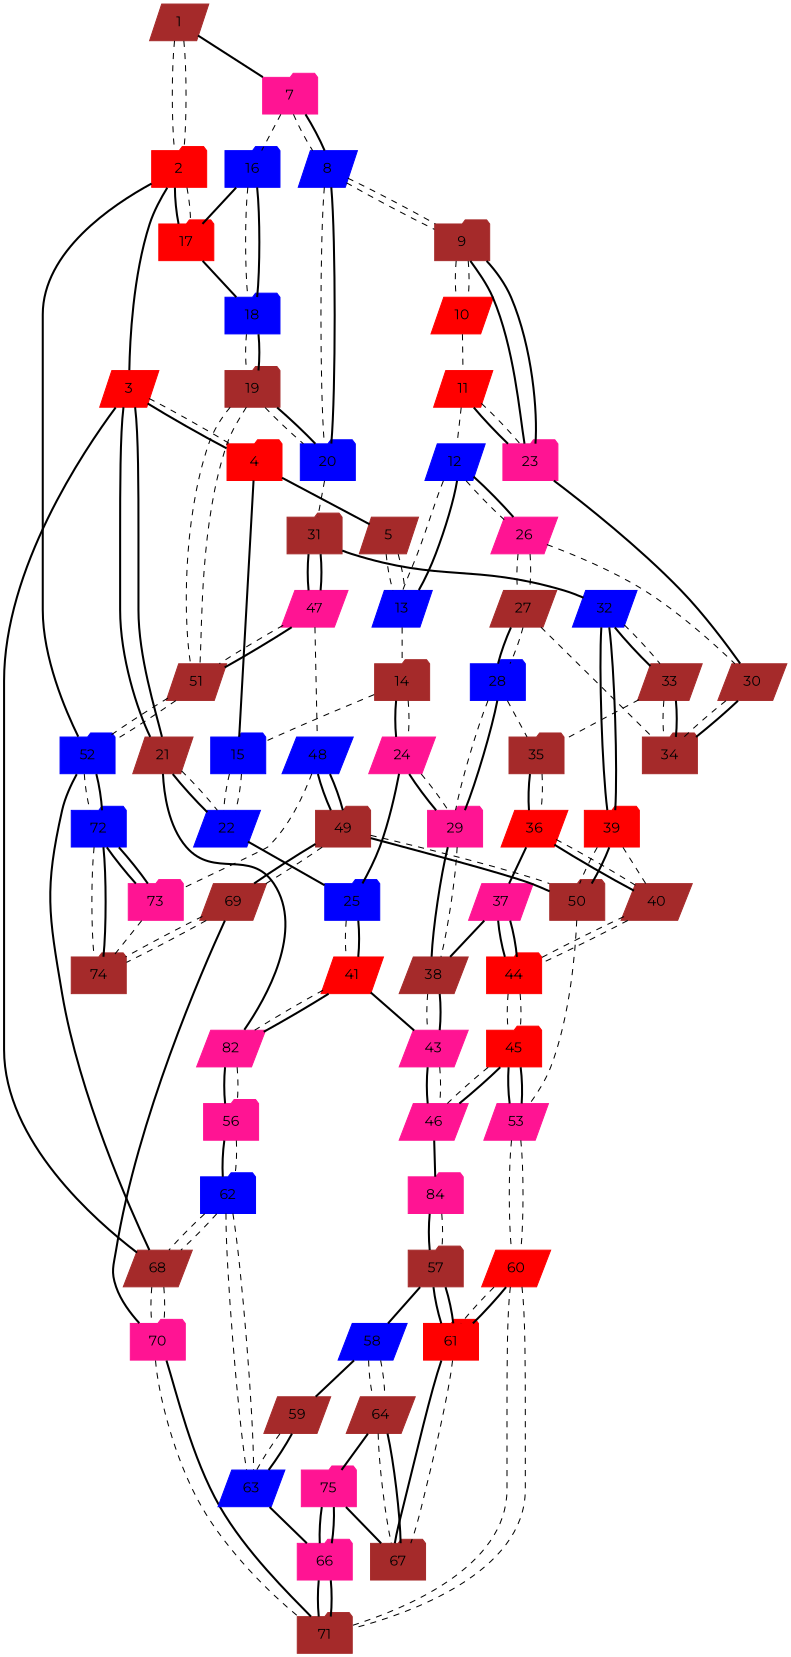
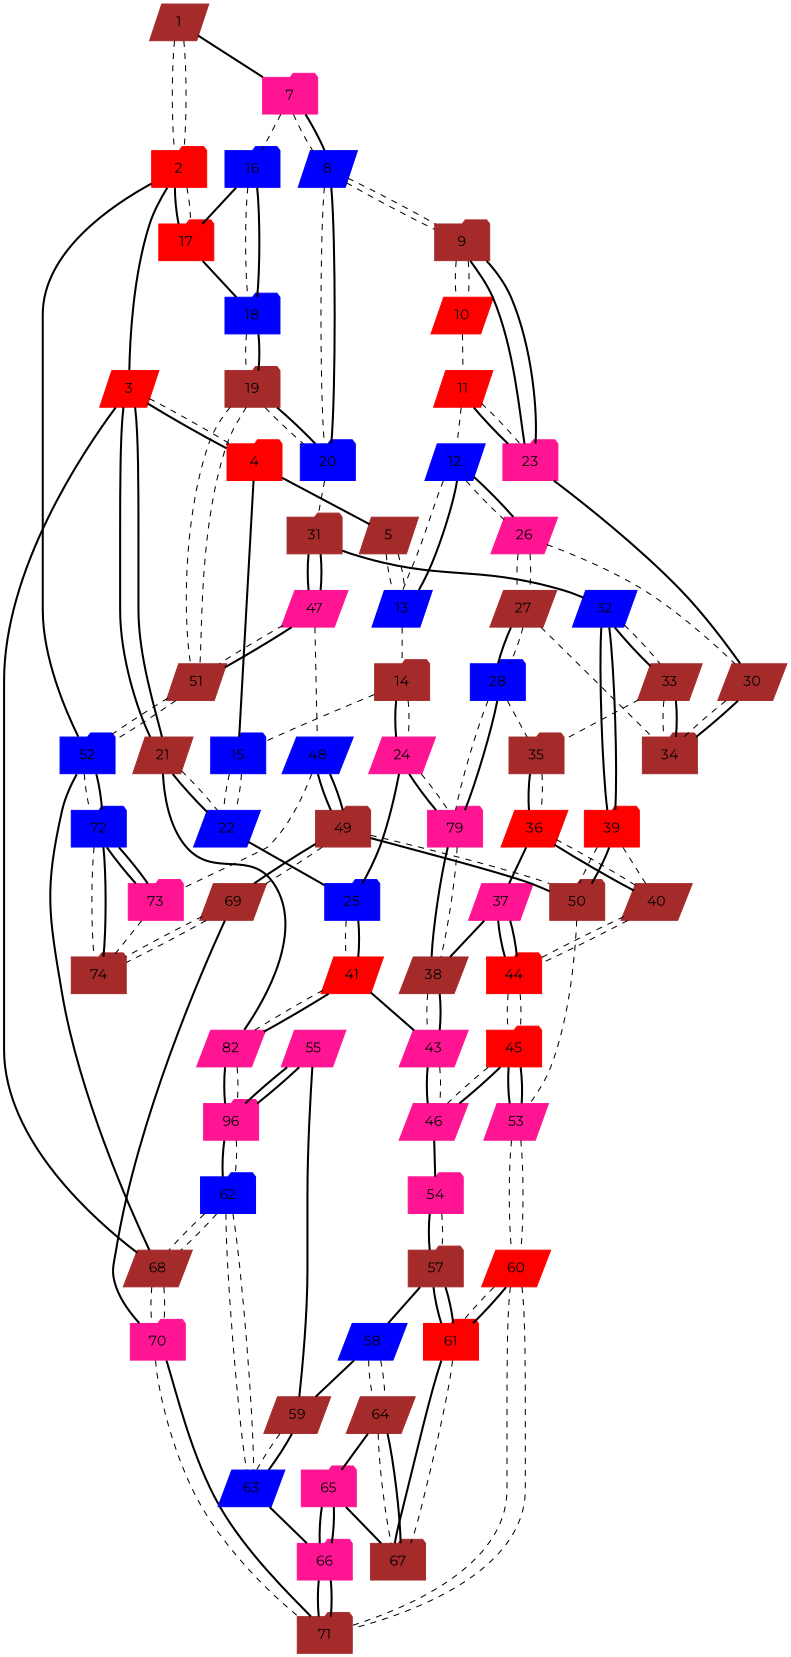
(455, 829) -> (455, 829)
none -> (314, 1049)
(231, 1122) -> (231, 1122)
(436, 1195) -> (436, 1195)
(329, 1488) -> (329, 1488)
